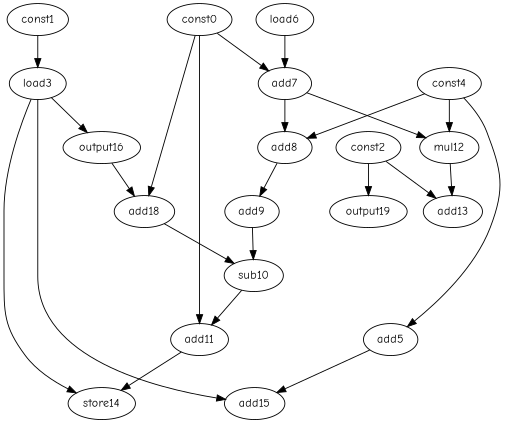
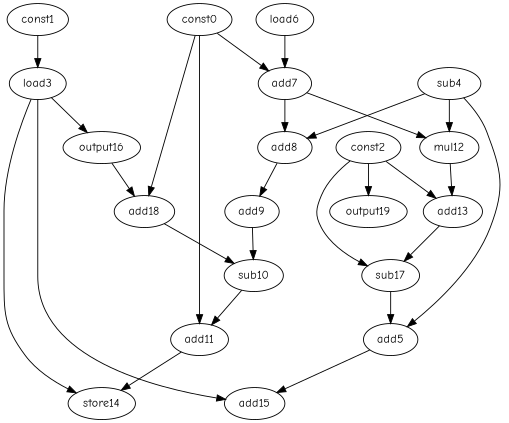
(449, 84) -> (449, 84)
none -> (391, 276)
